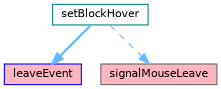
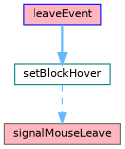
(75, 41) -> (62, 39)
